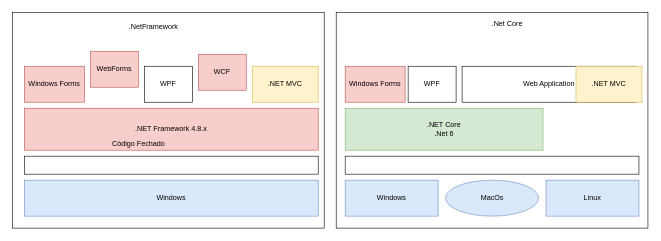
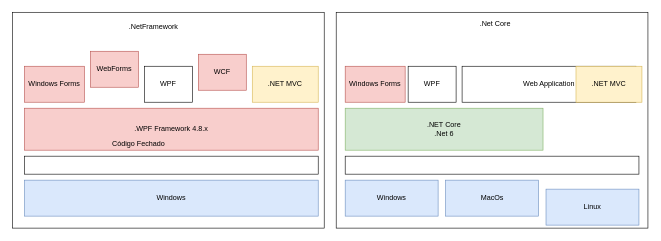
(507, 24) -> (495, 24)
(171, 129) -> (171, 129)
(492, 198) -> (492, 198)
(593, 198) -> (593, 207)
